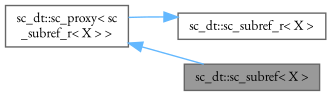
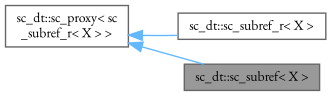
(146, 17) -> (160, 36)
